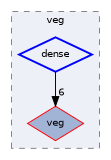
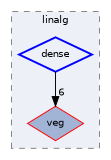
(56, 21) -> (56, 21)
